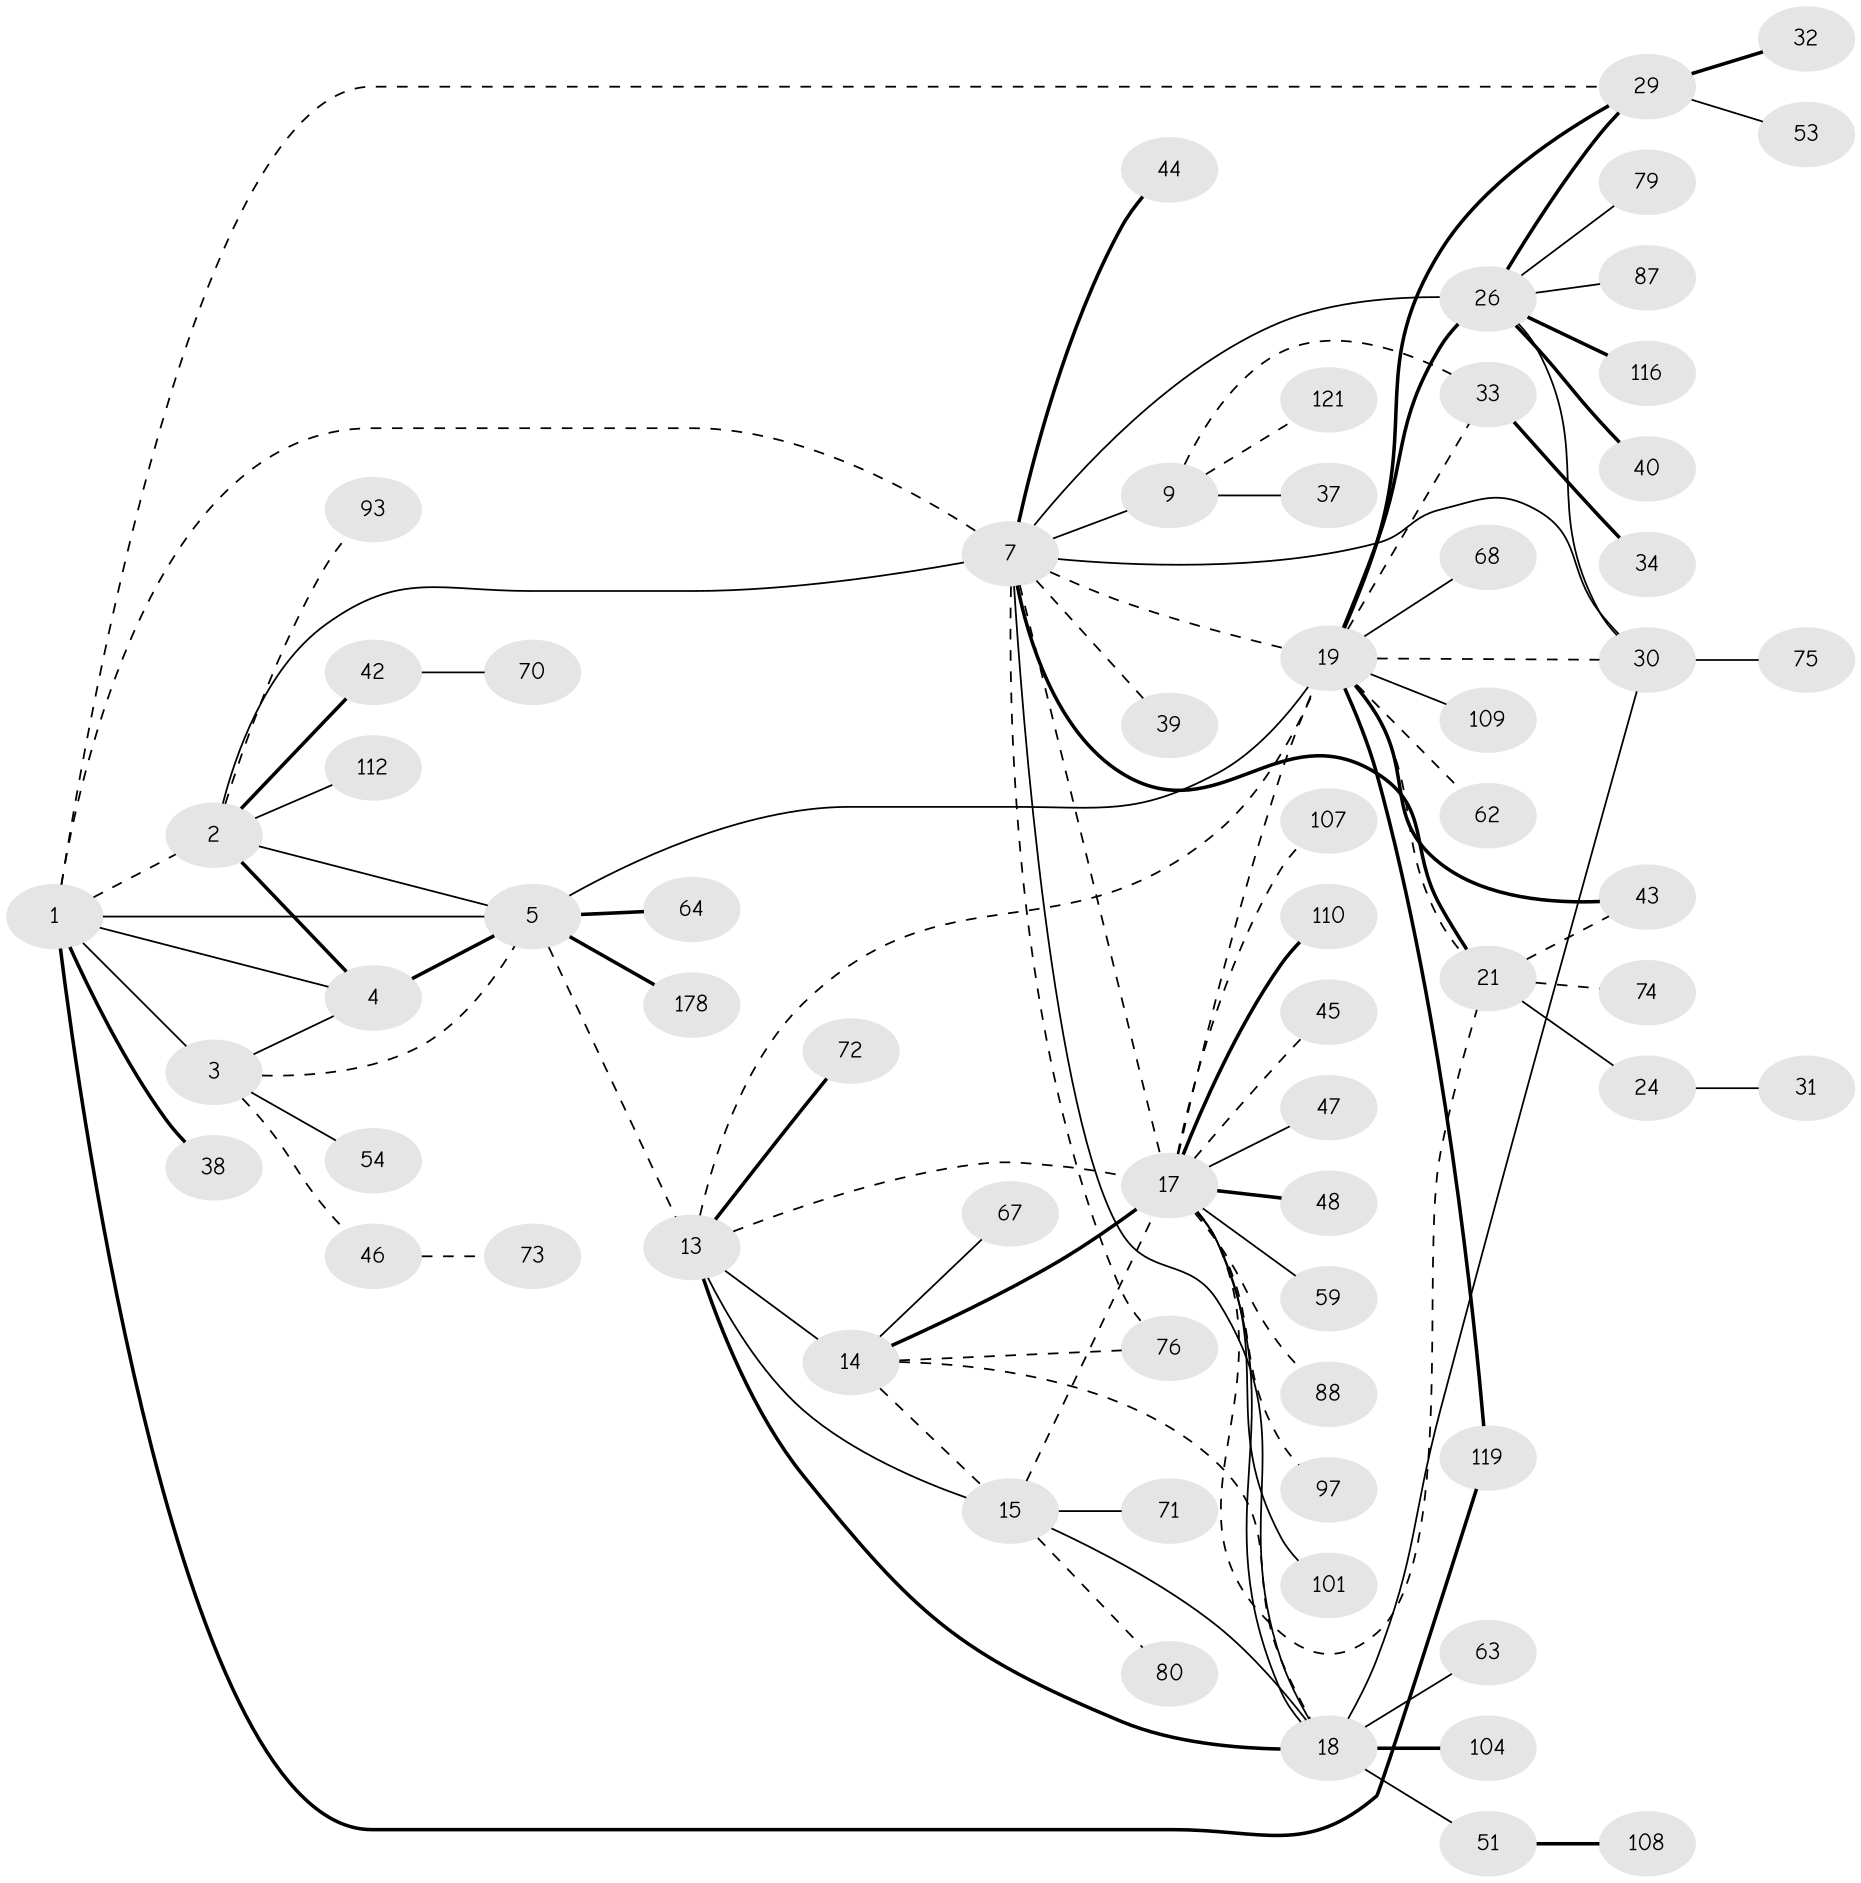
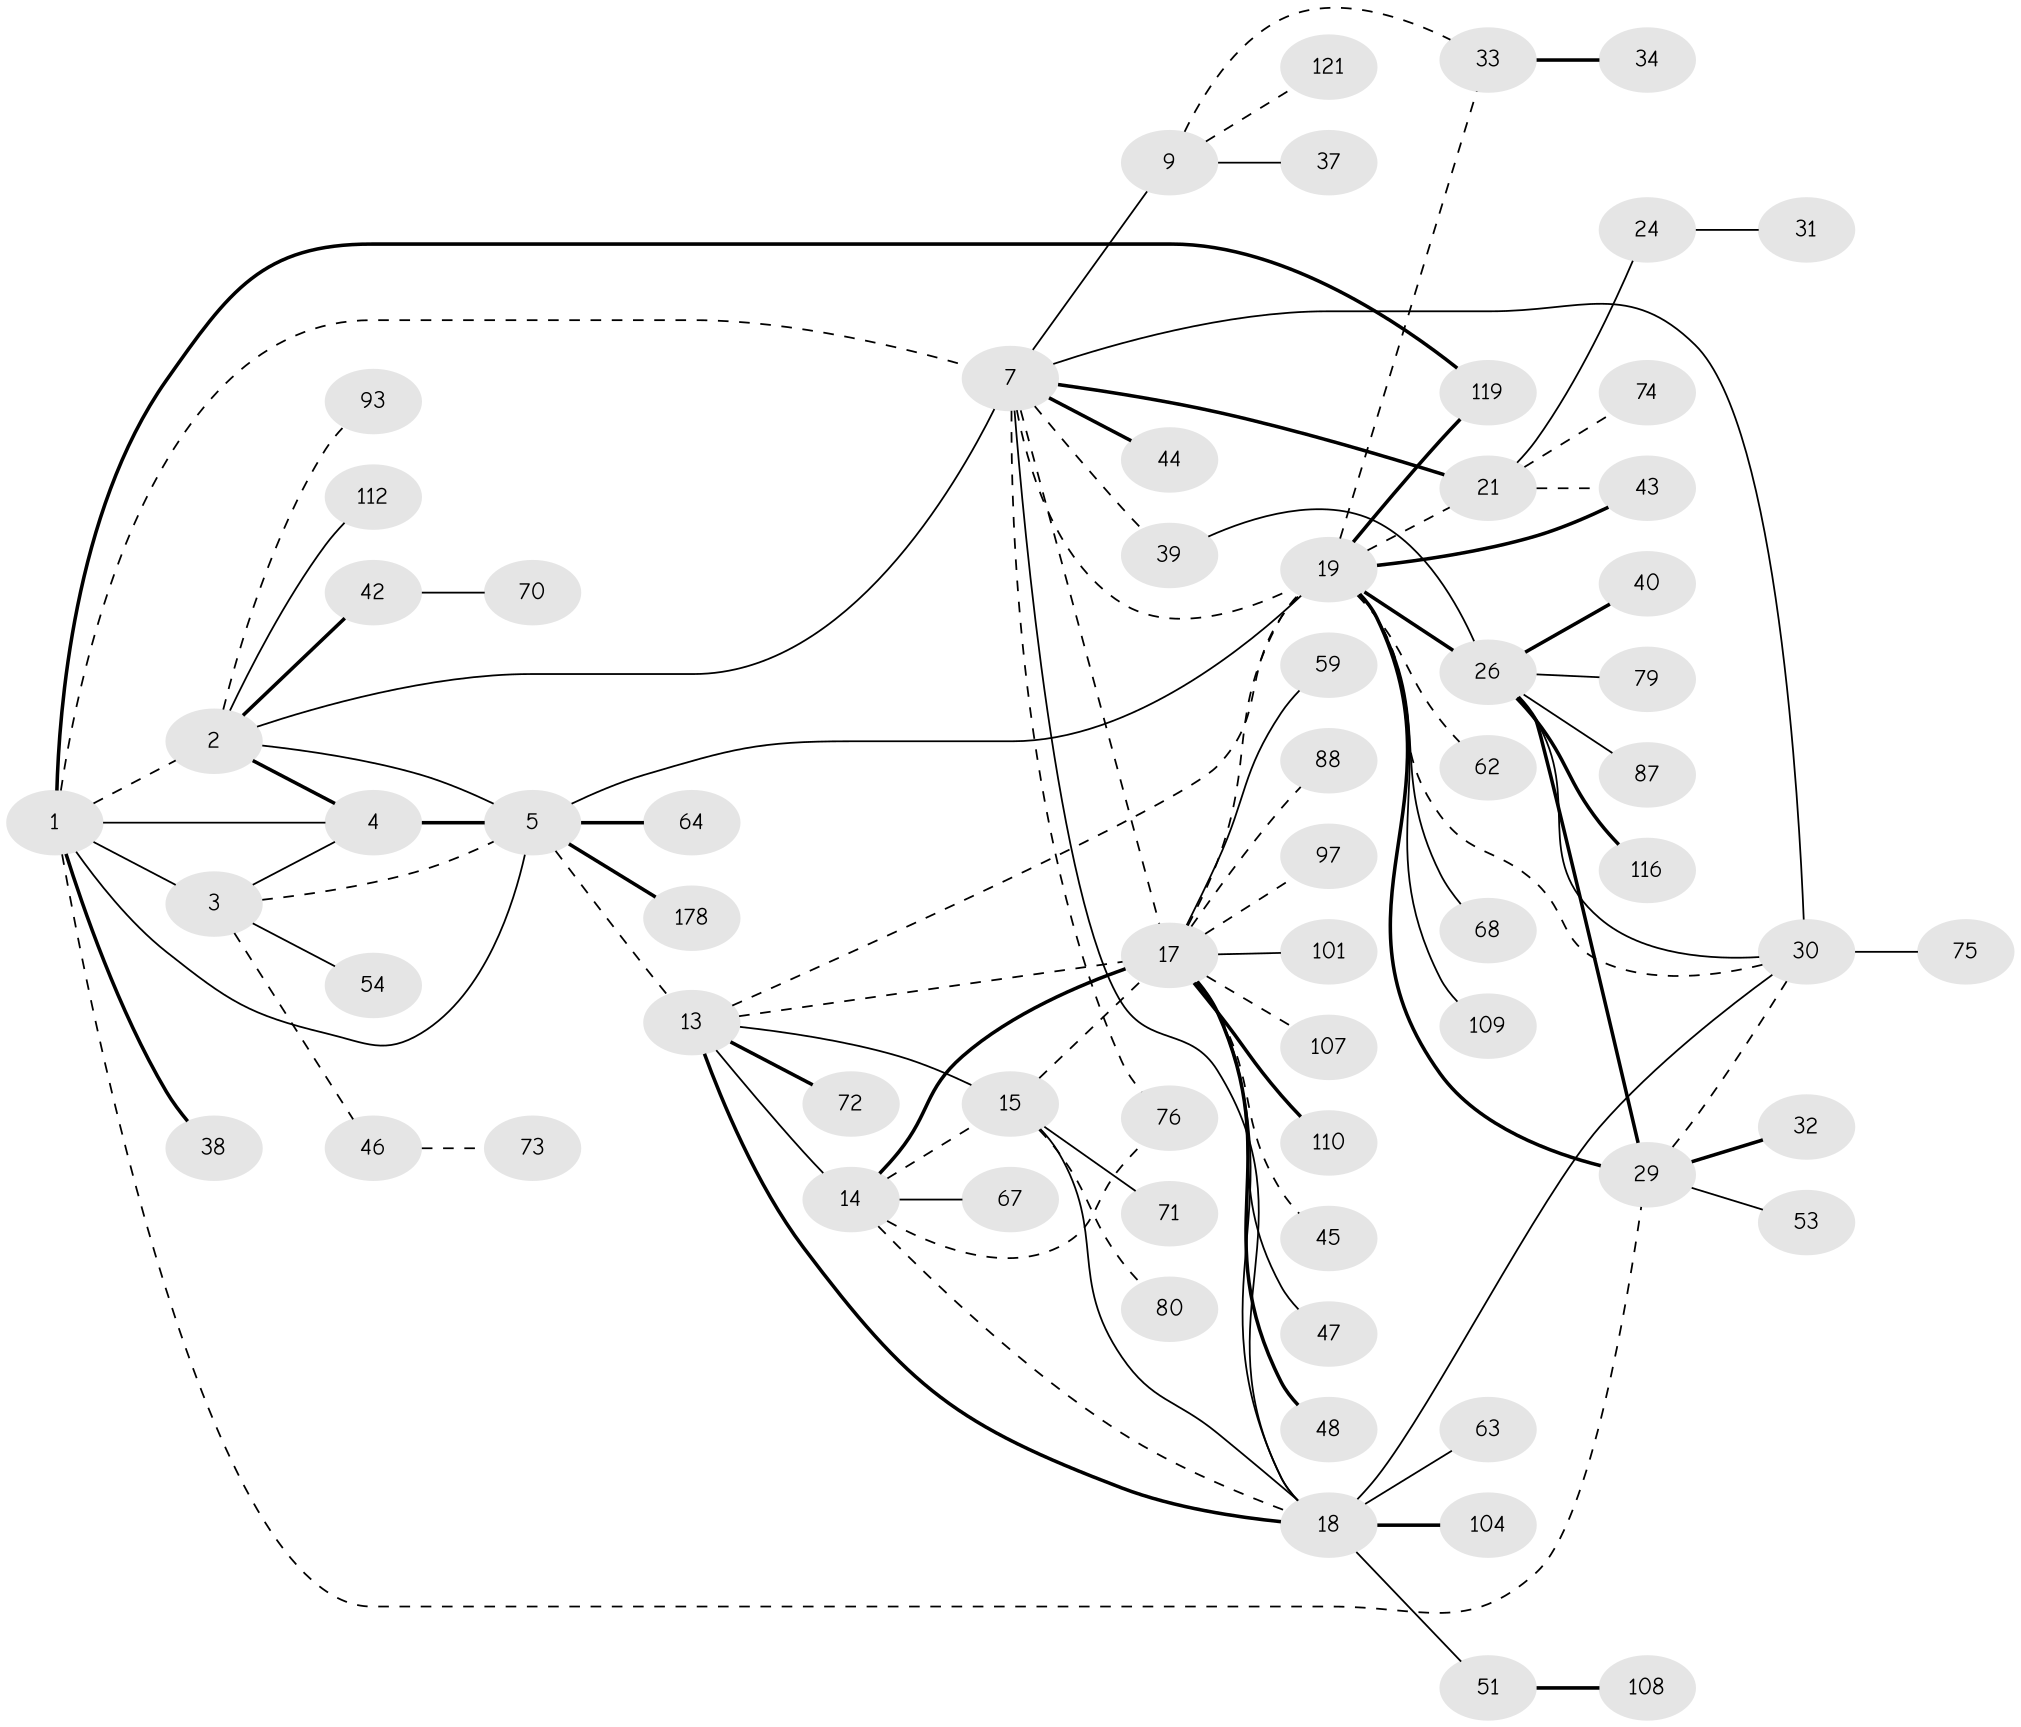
(1210, 360) -> (1361, 516)
none -> (1732, 1066)
(1362, 1644) -> none
